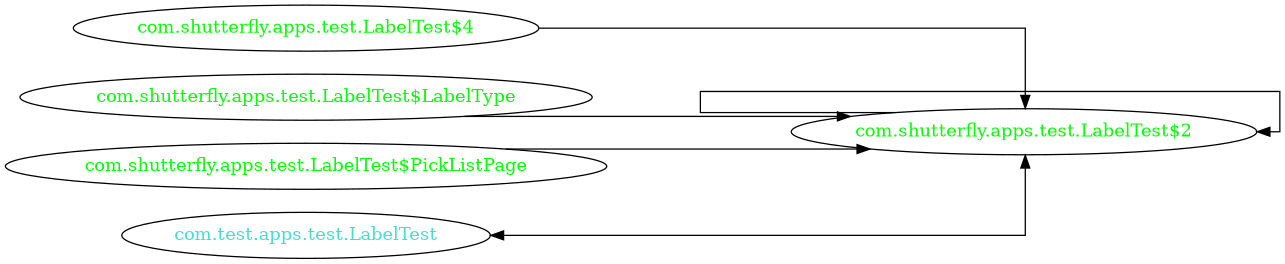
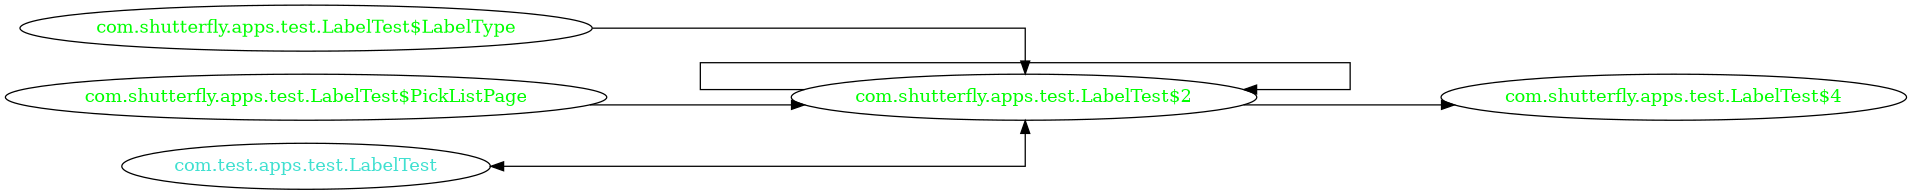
(816, 28) -> (1343, 105)
